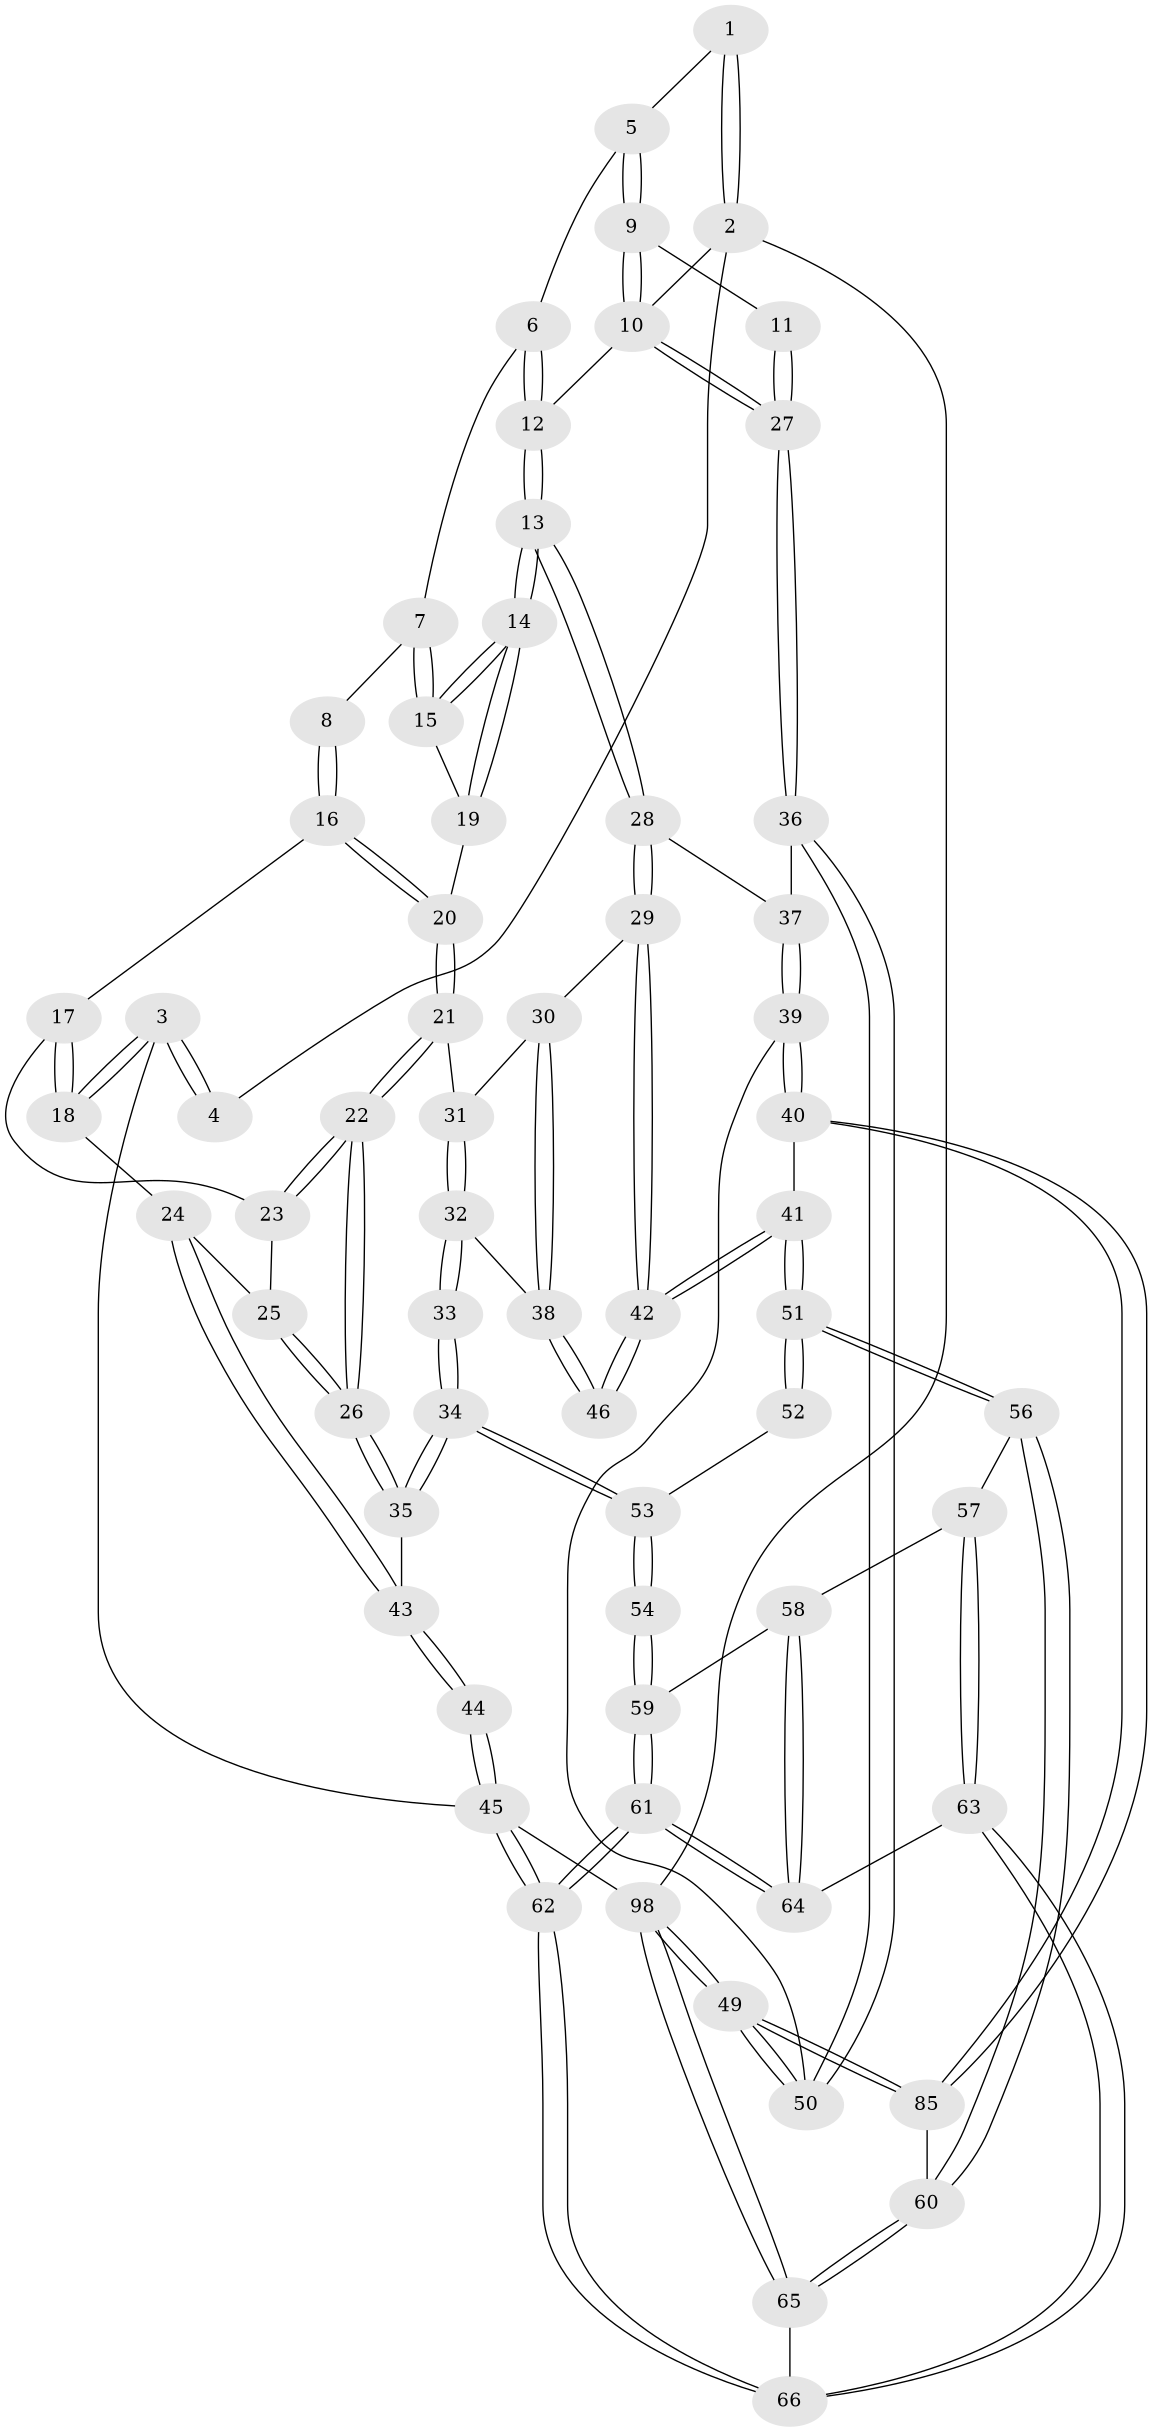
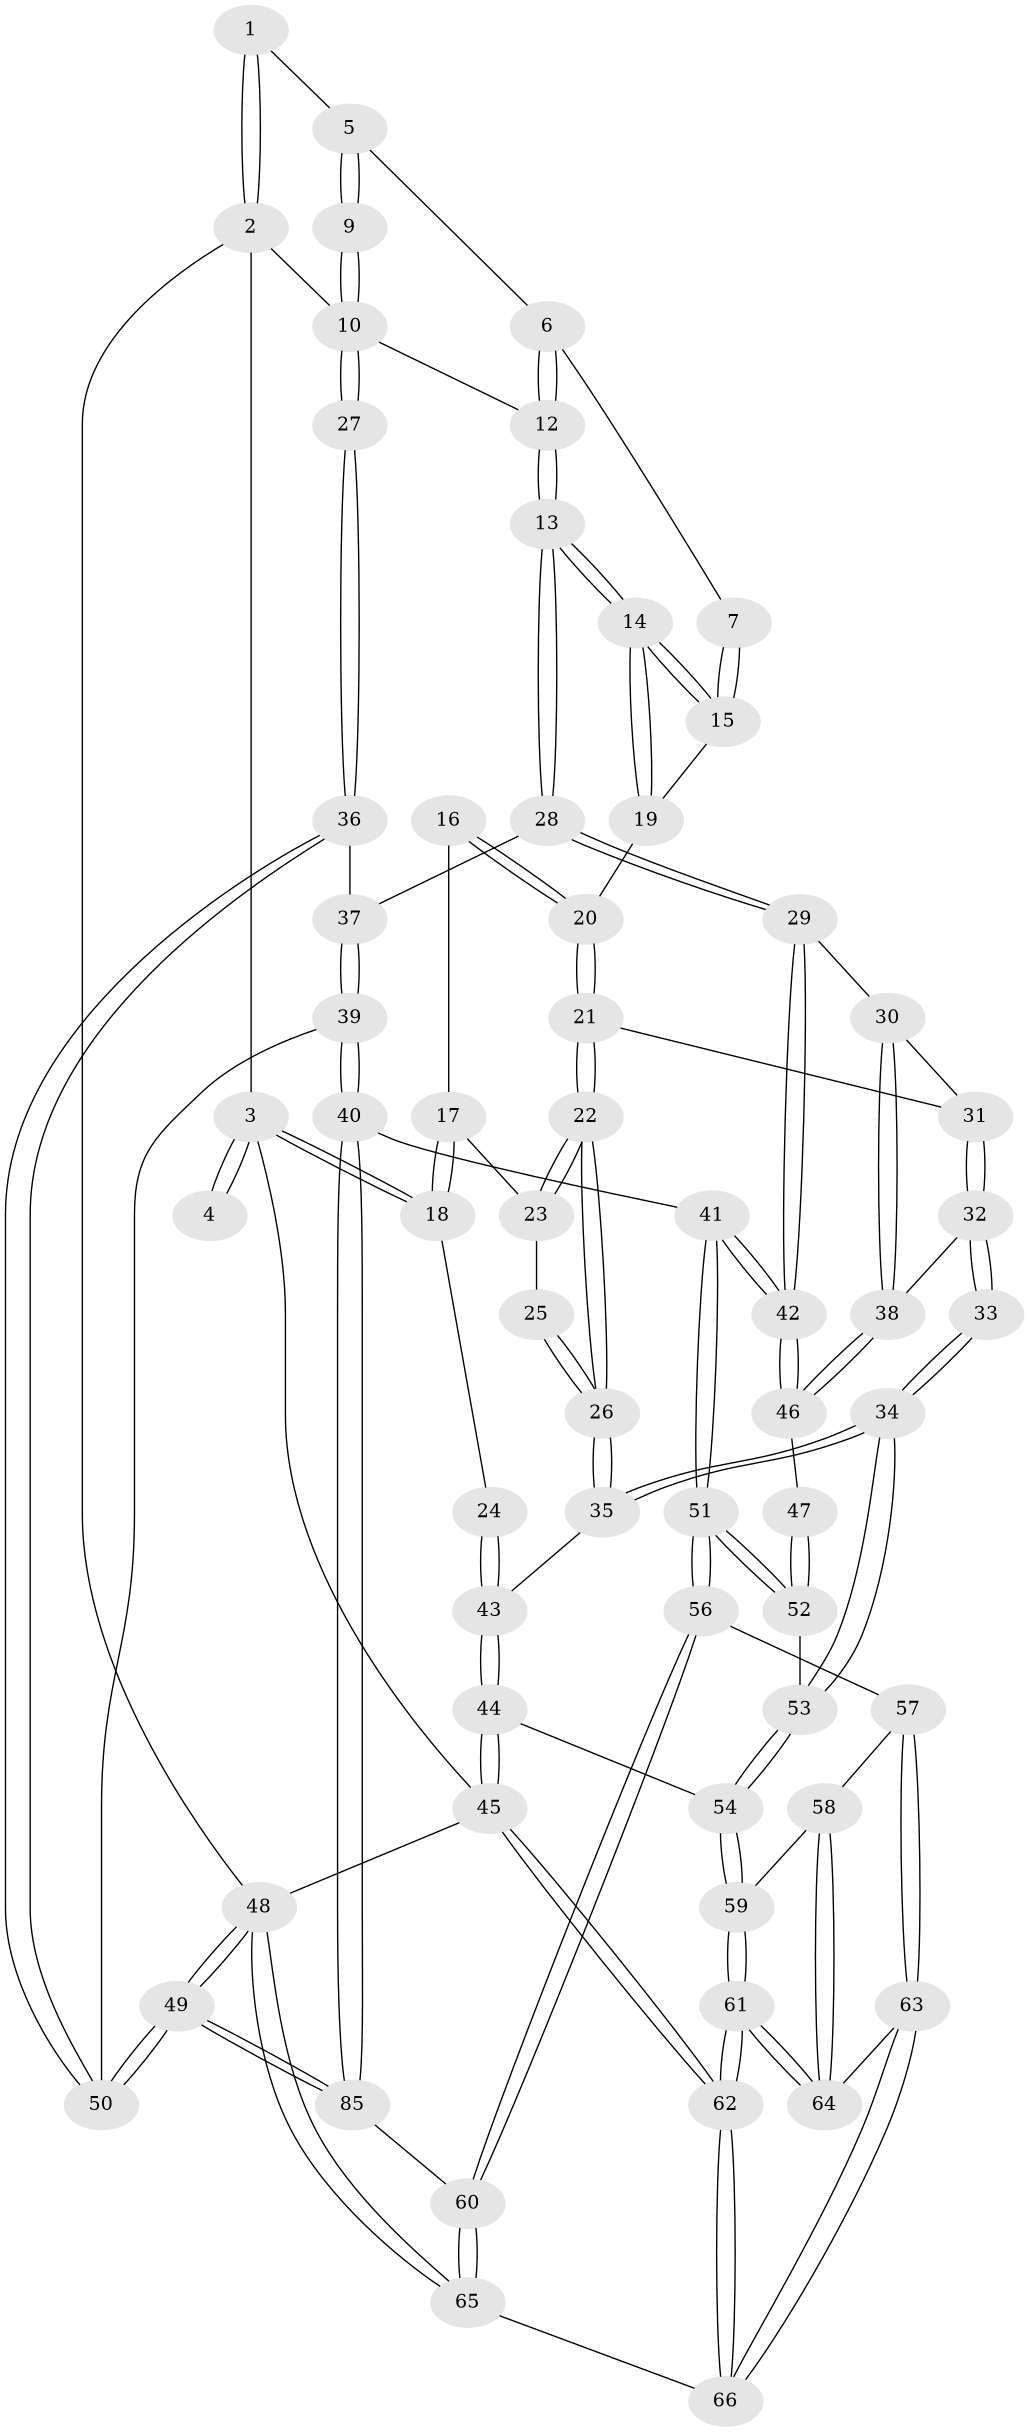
(783, 327) -> none
(327, 722) -> none
(596, 776) -> (251, 672)
(222, 1265) -> none
none -> (800, 1512)
none -> (608, 1759)
(643, 1907) -> (259, 1907)
